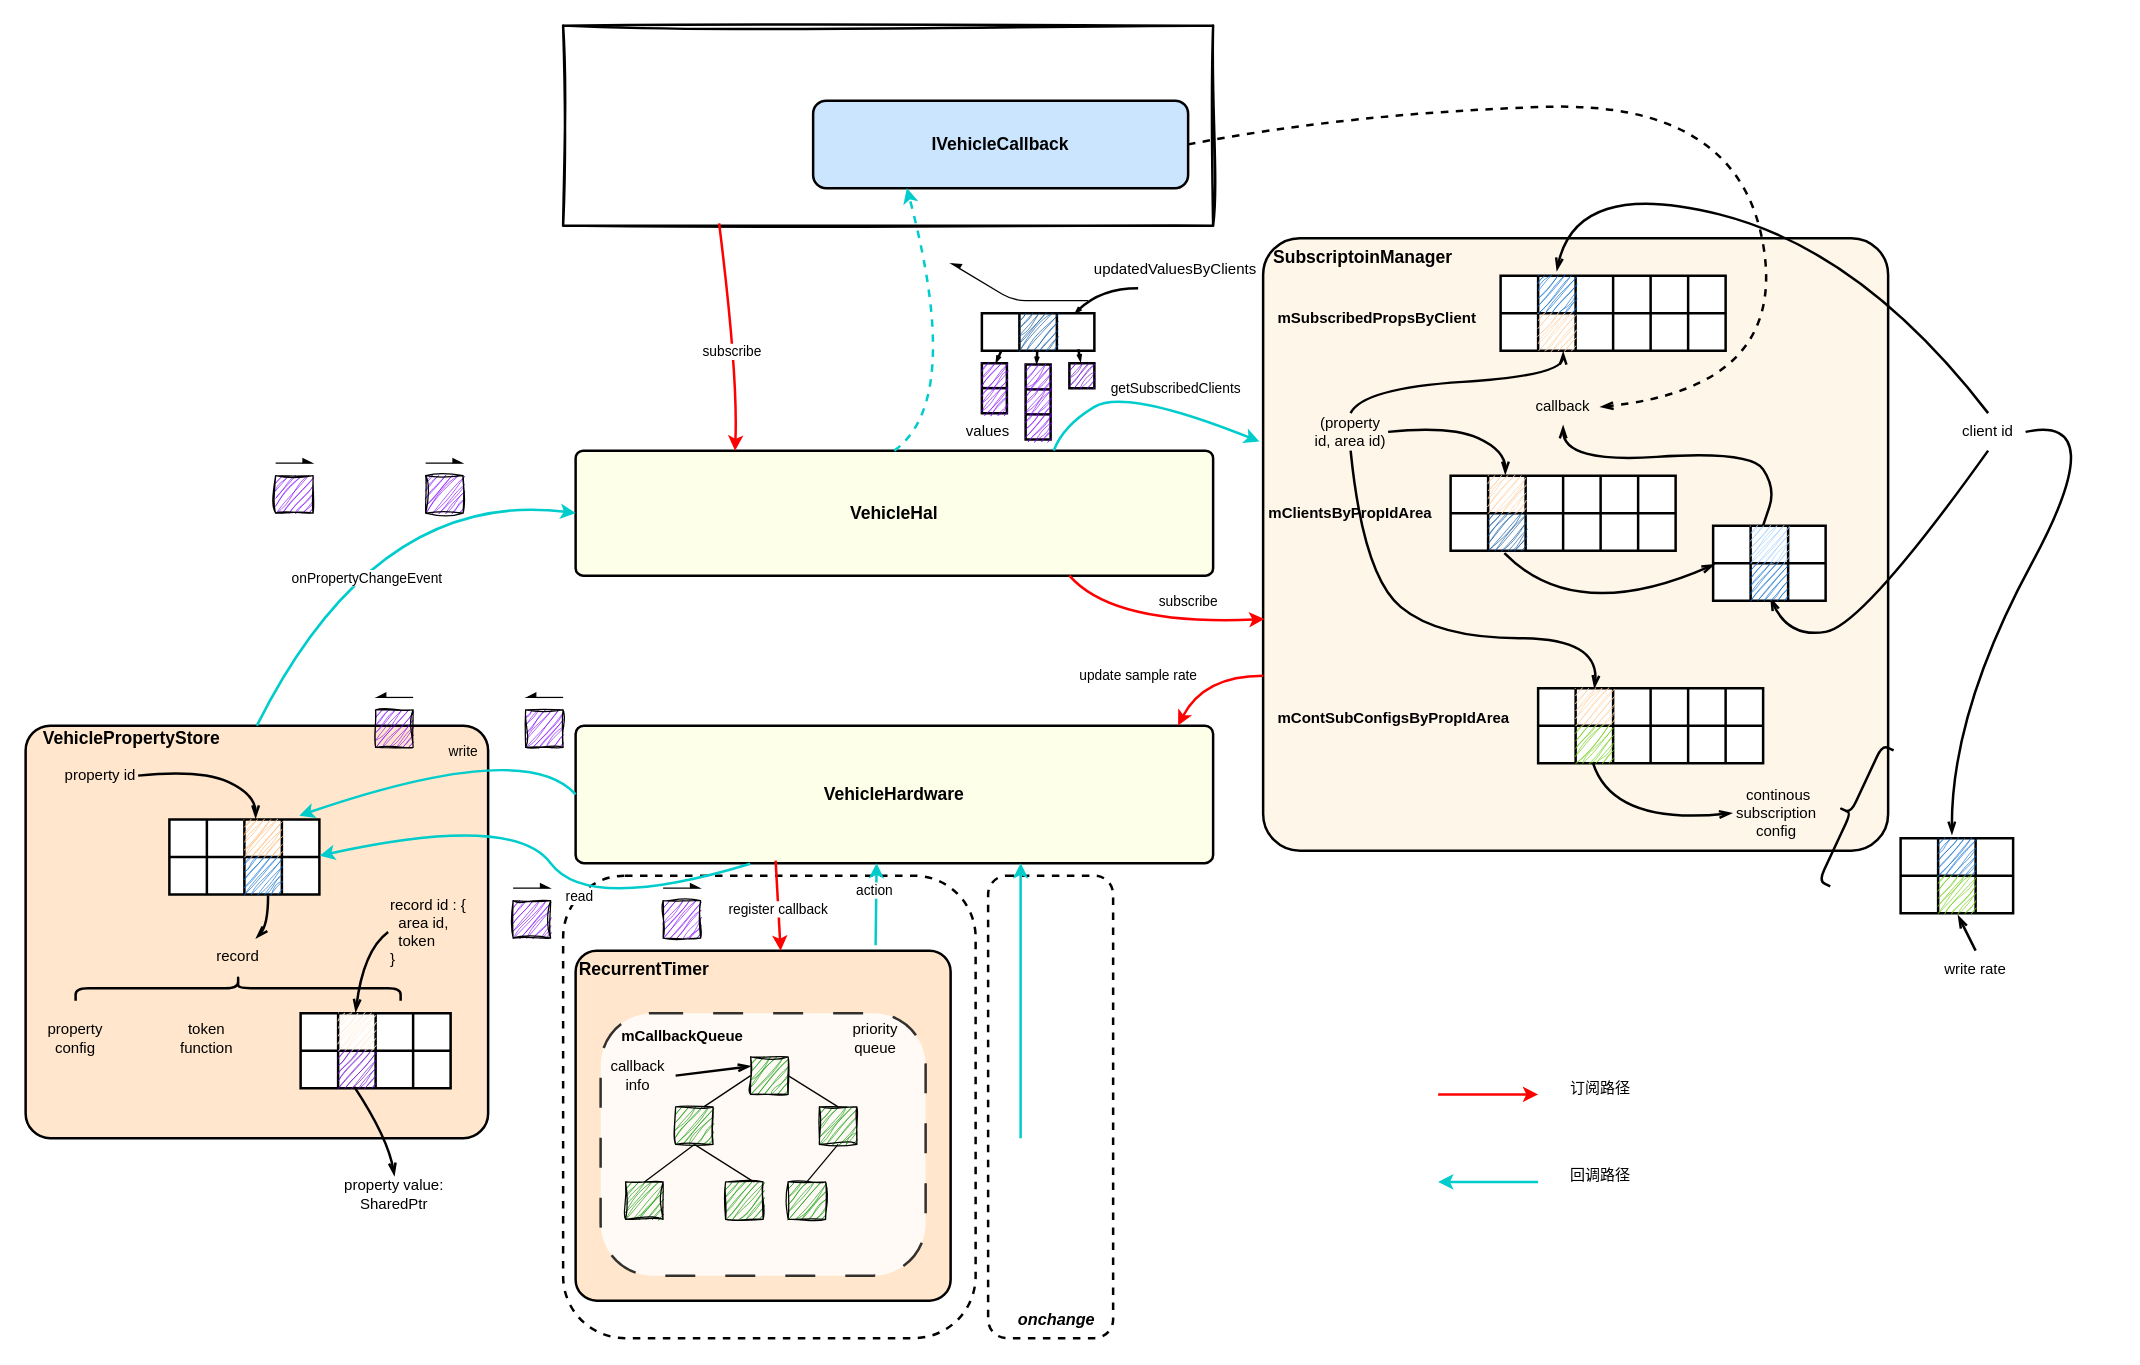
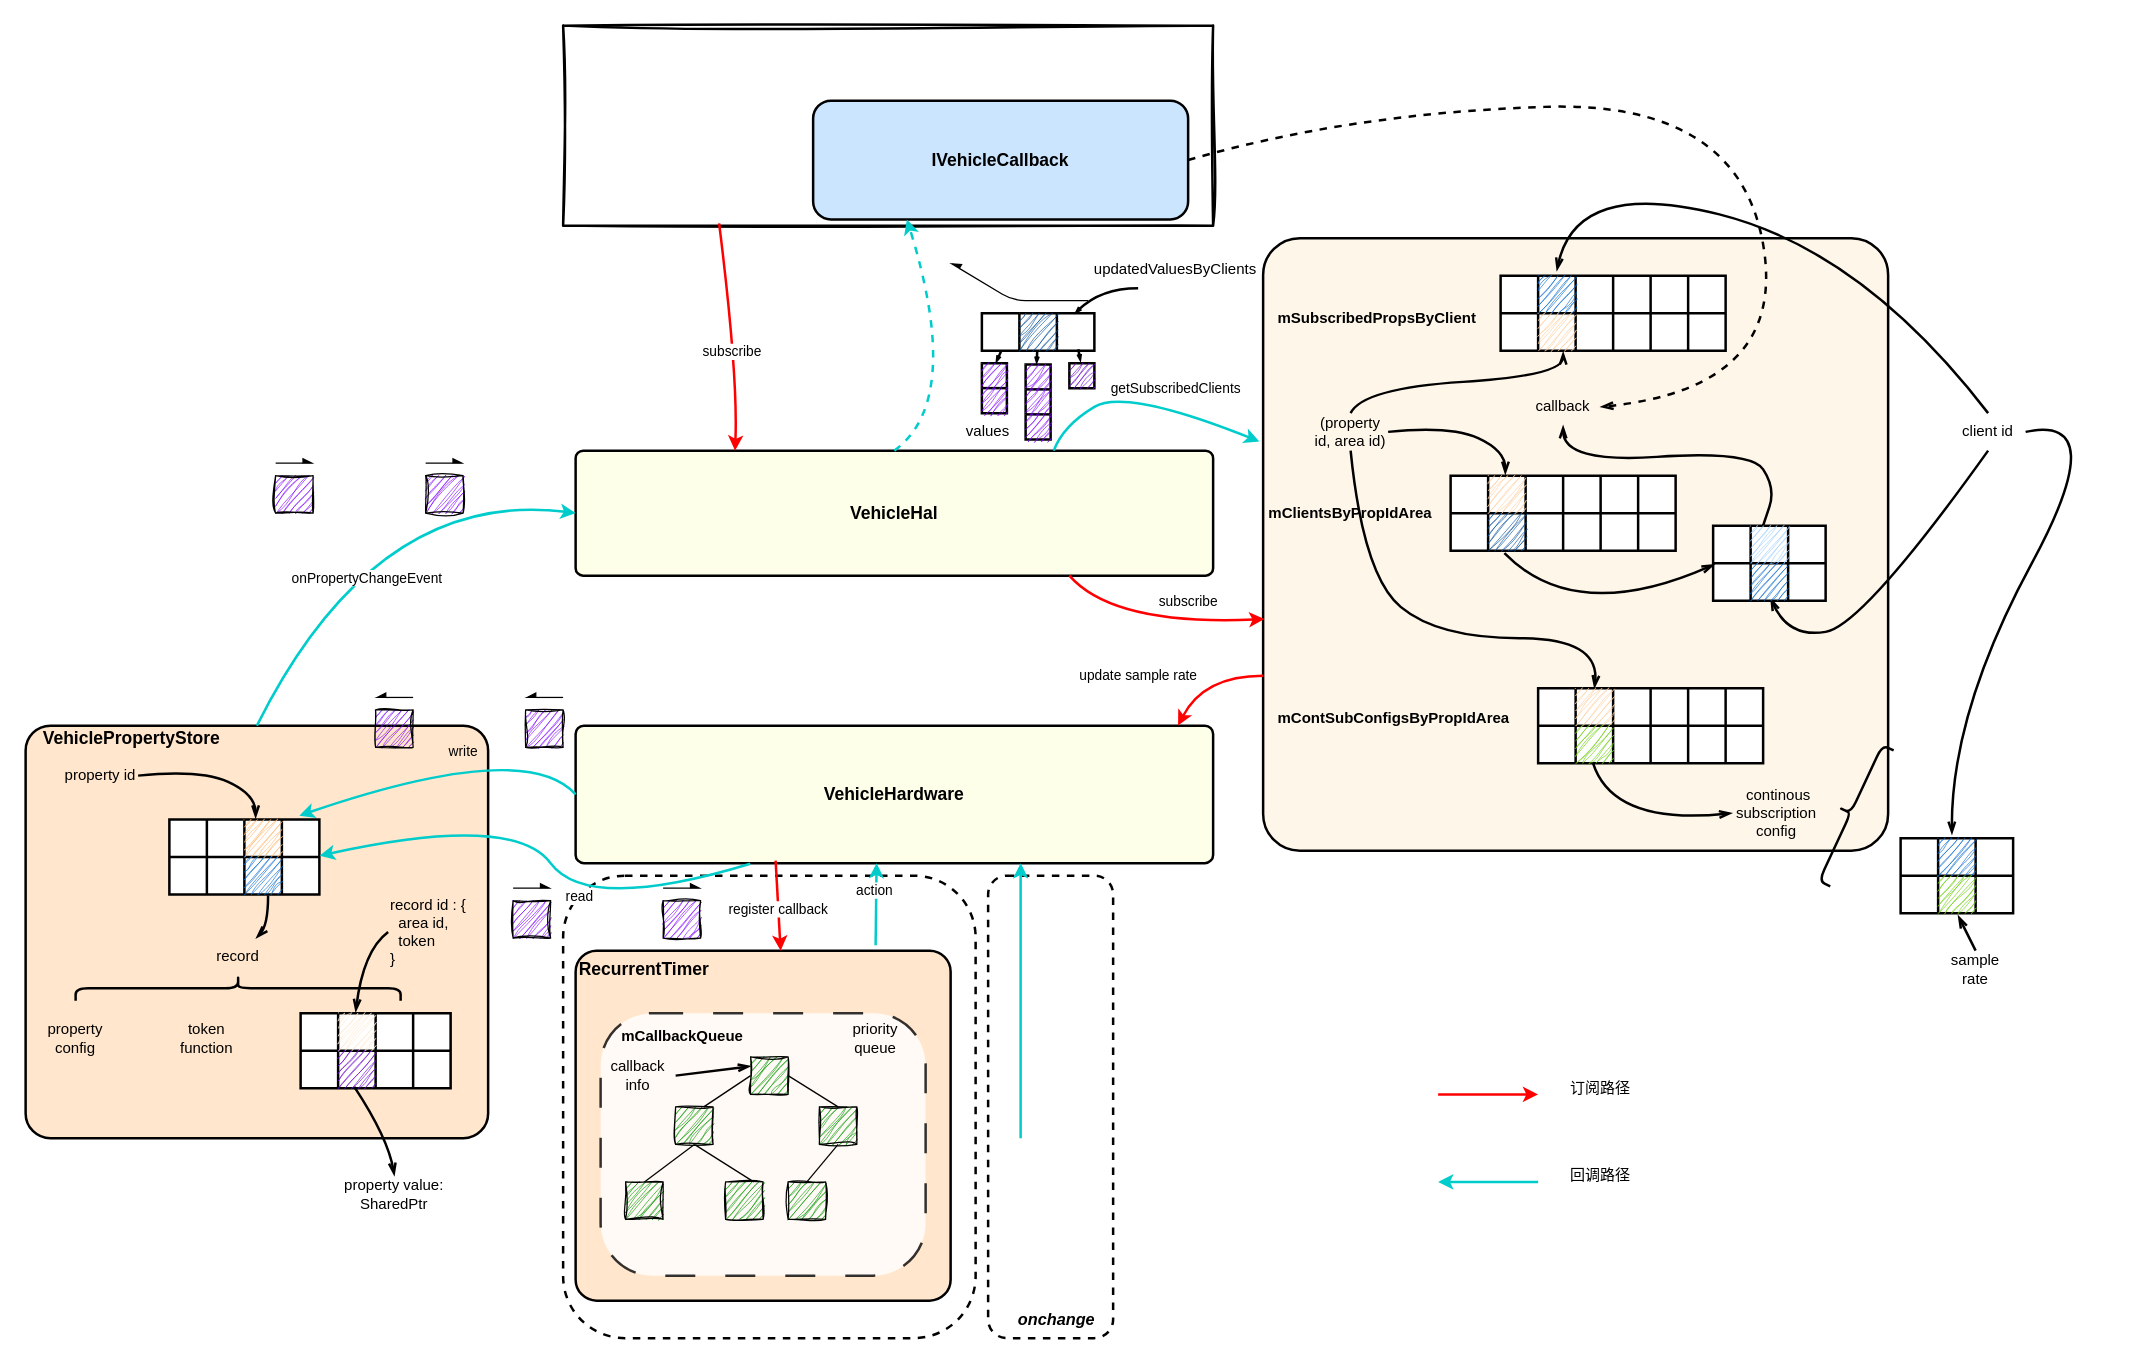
(1001, 144) -> (1001, 160)
(1363, 257) -> none
(1976, 969) -> (1976, 969)
